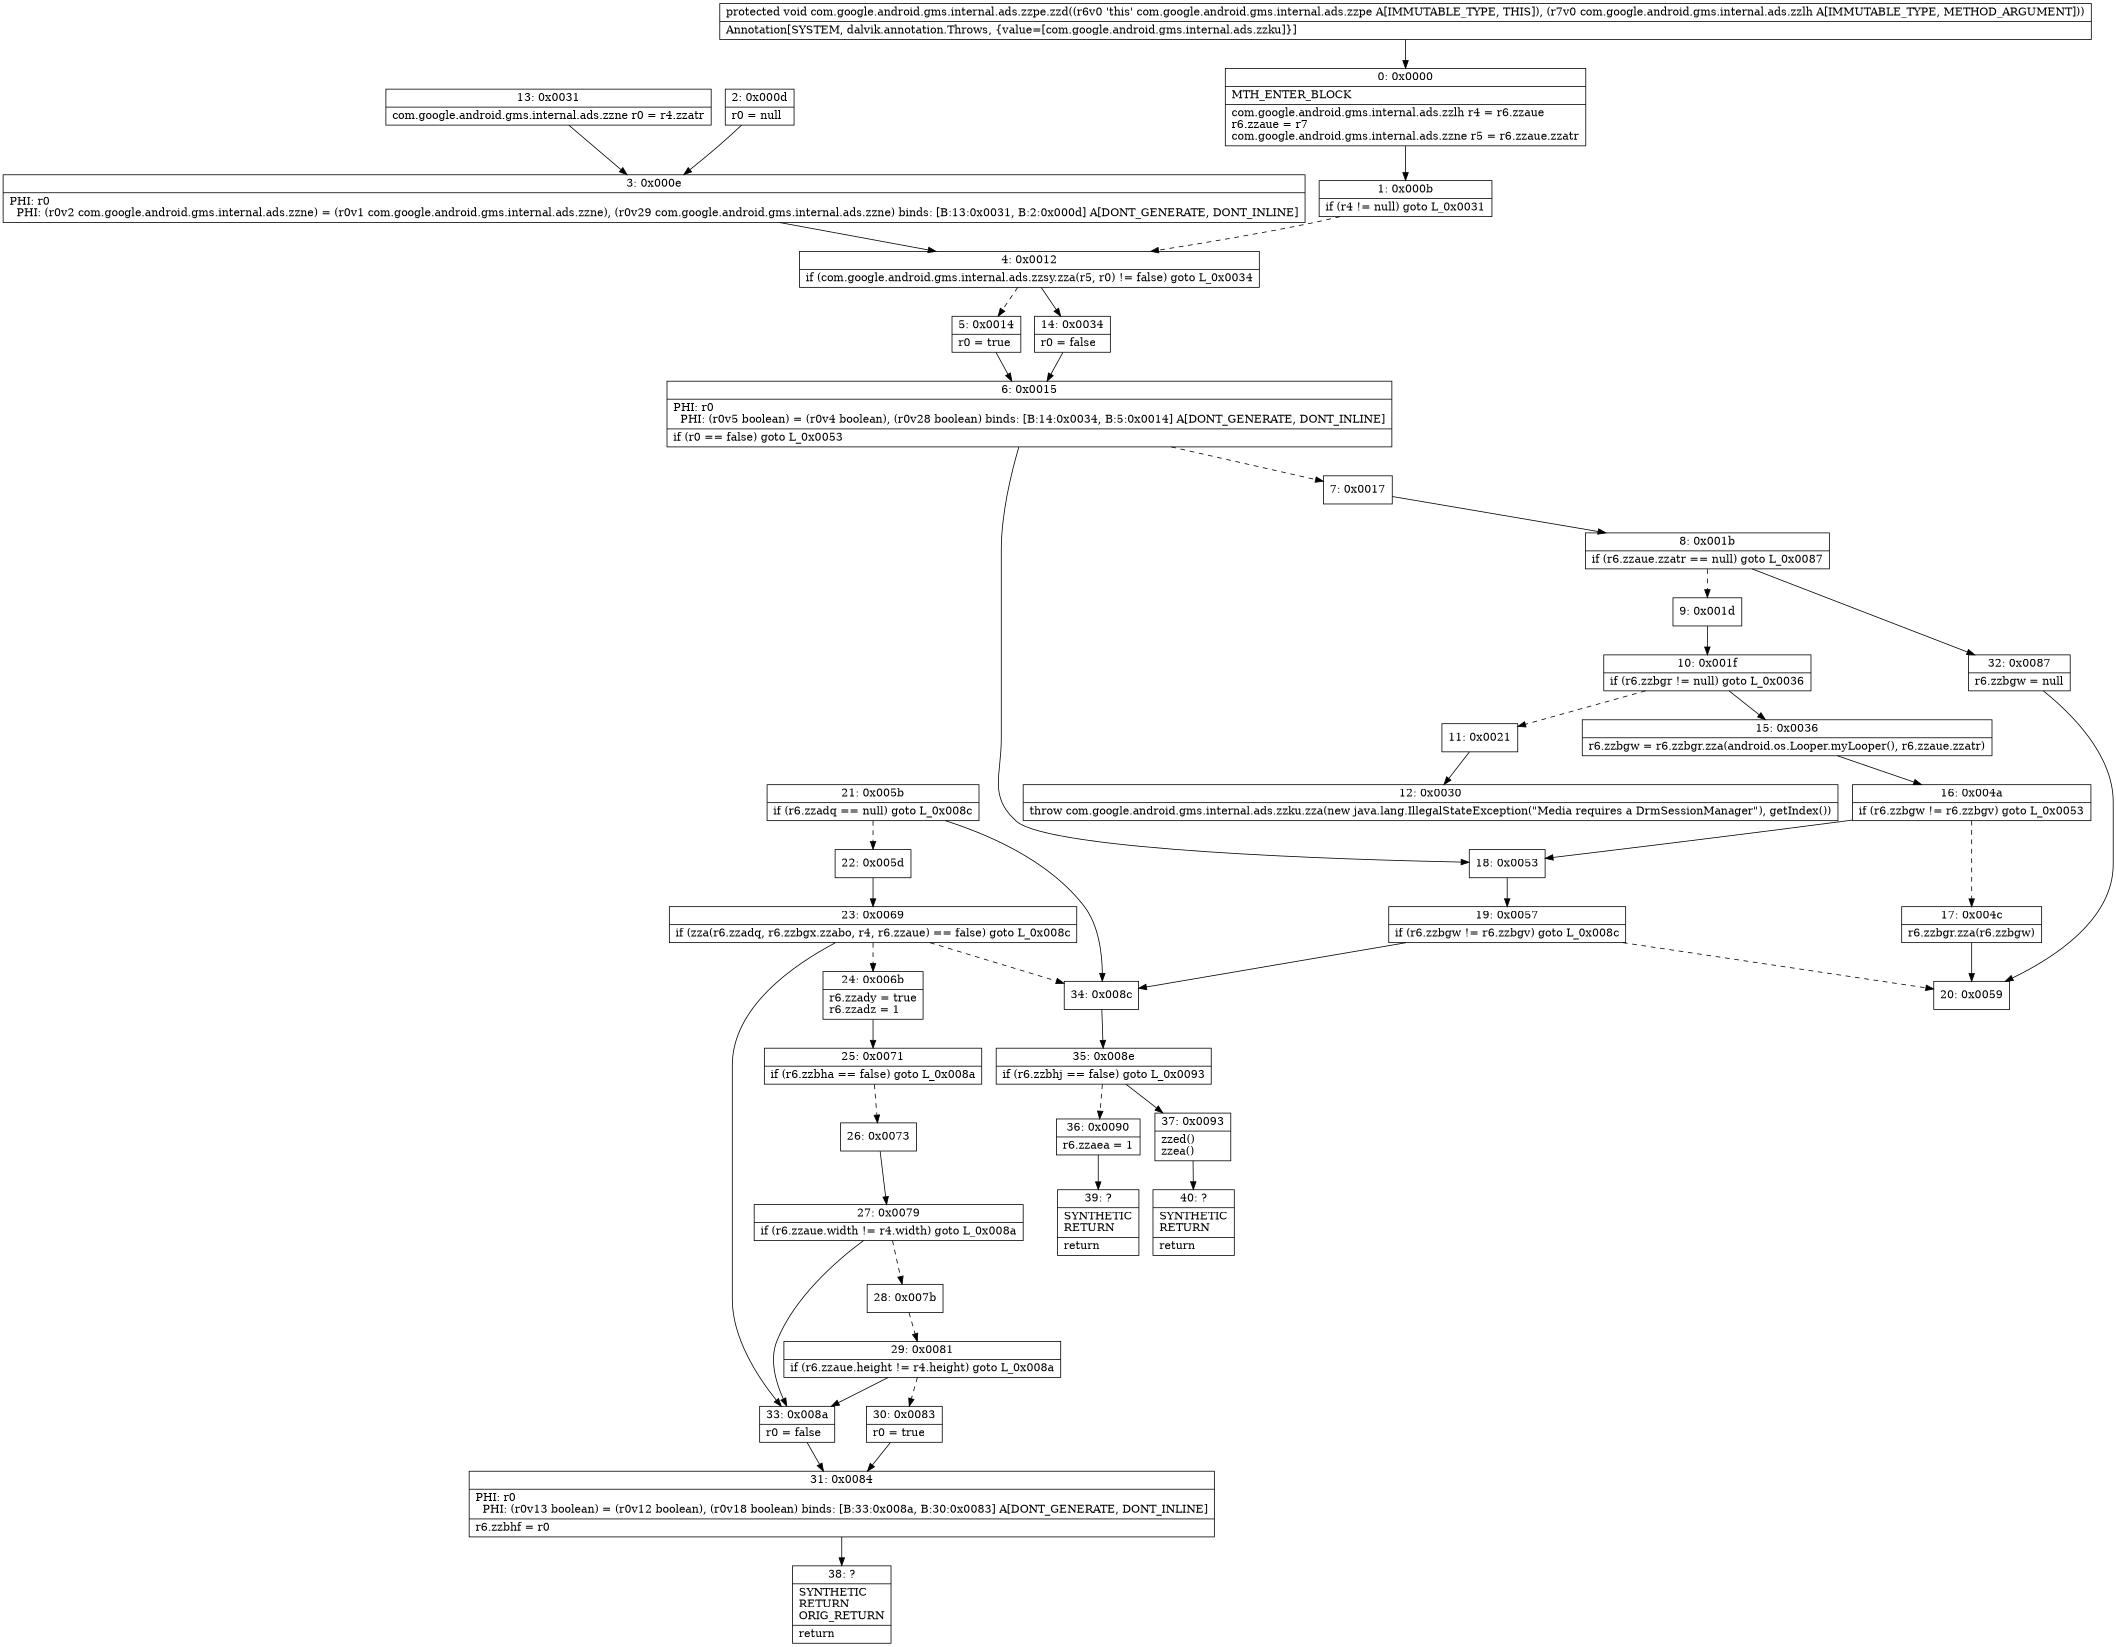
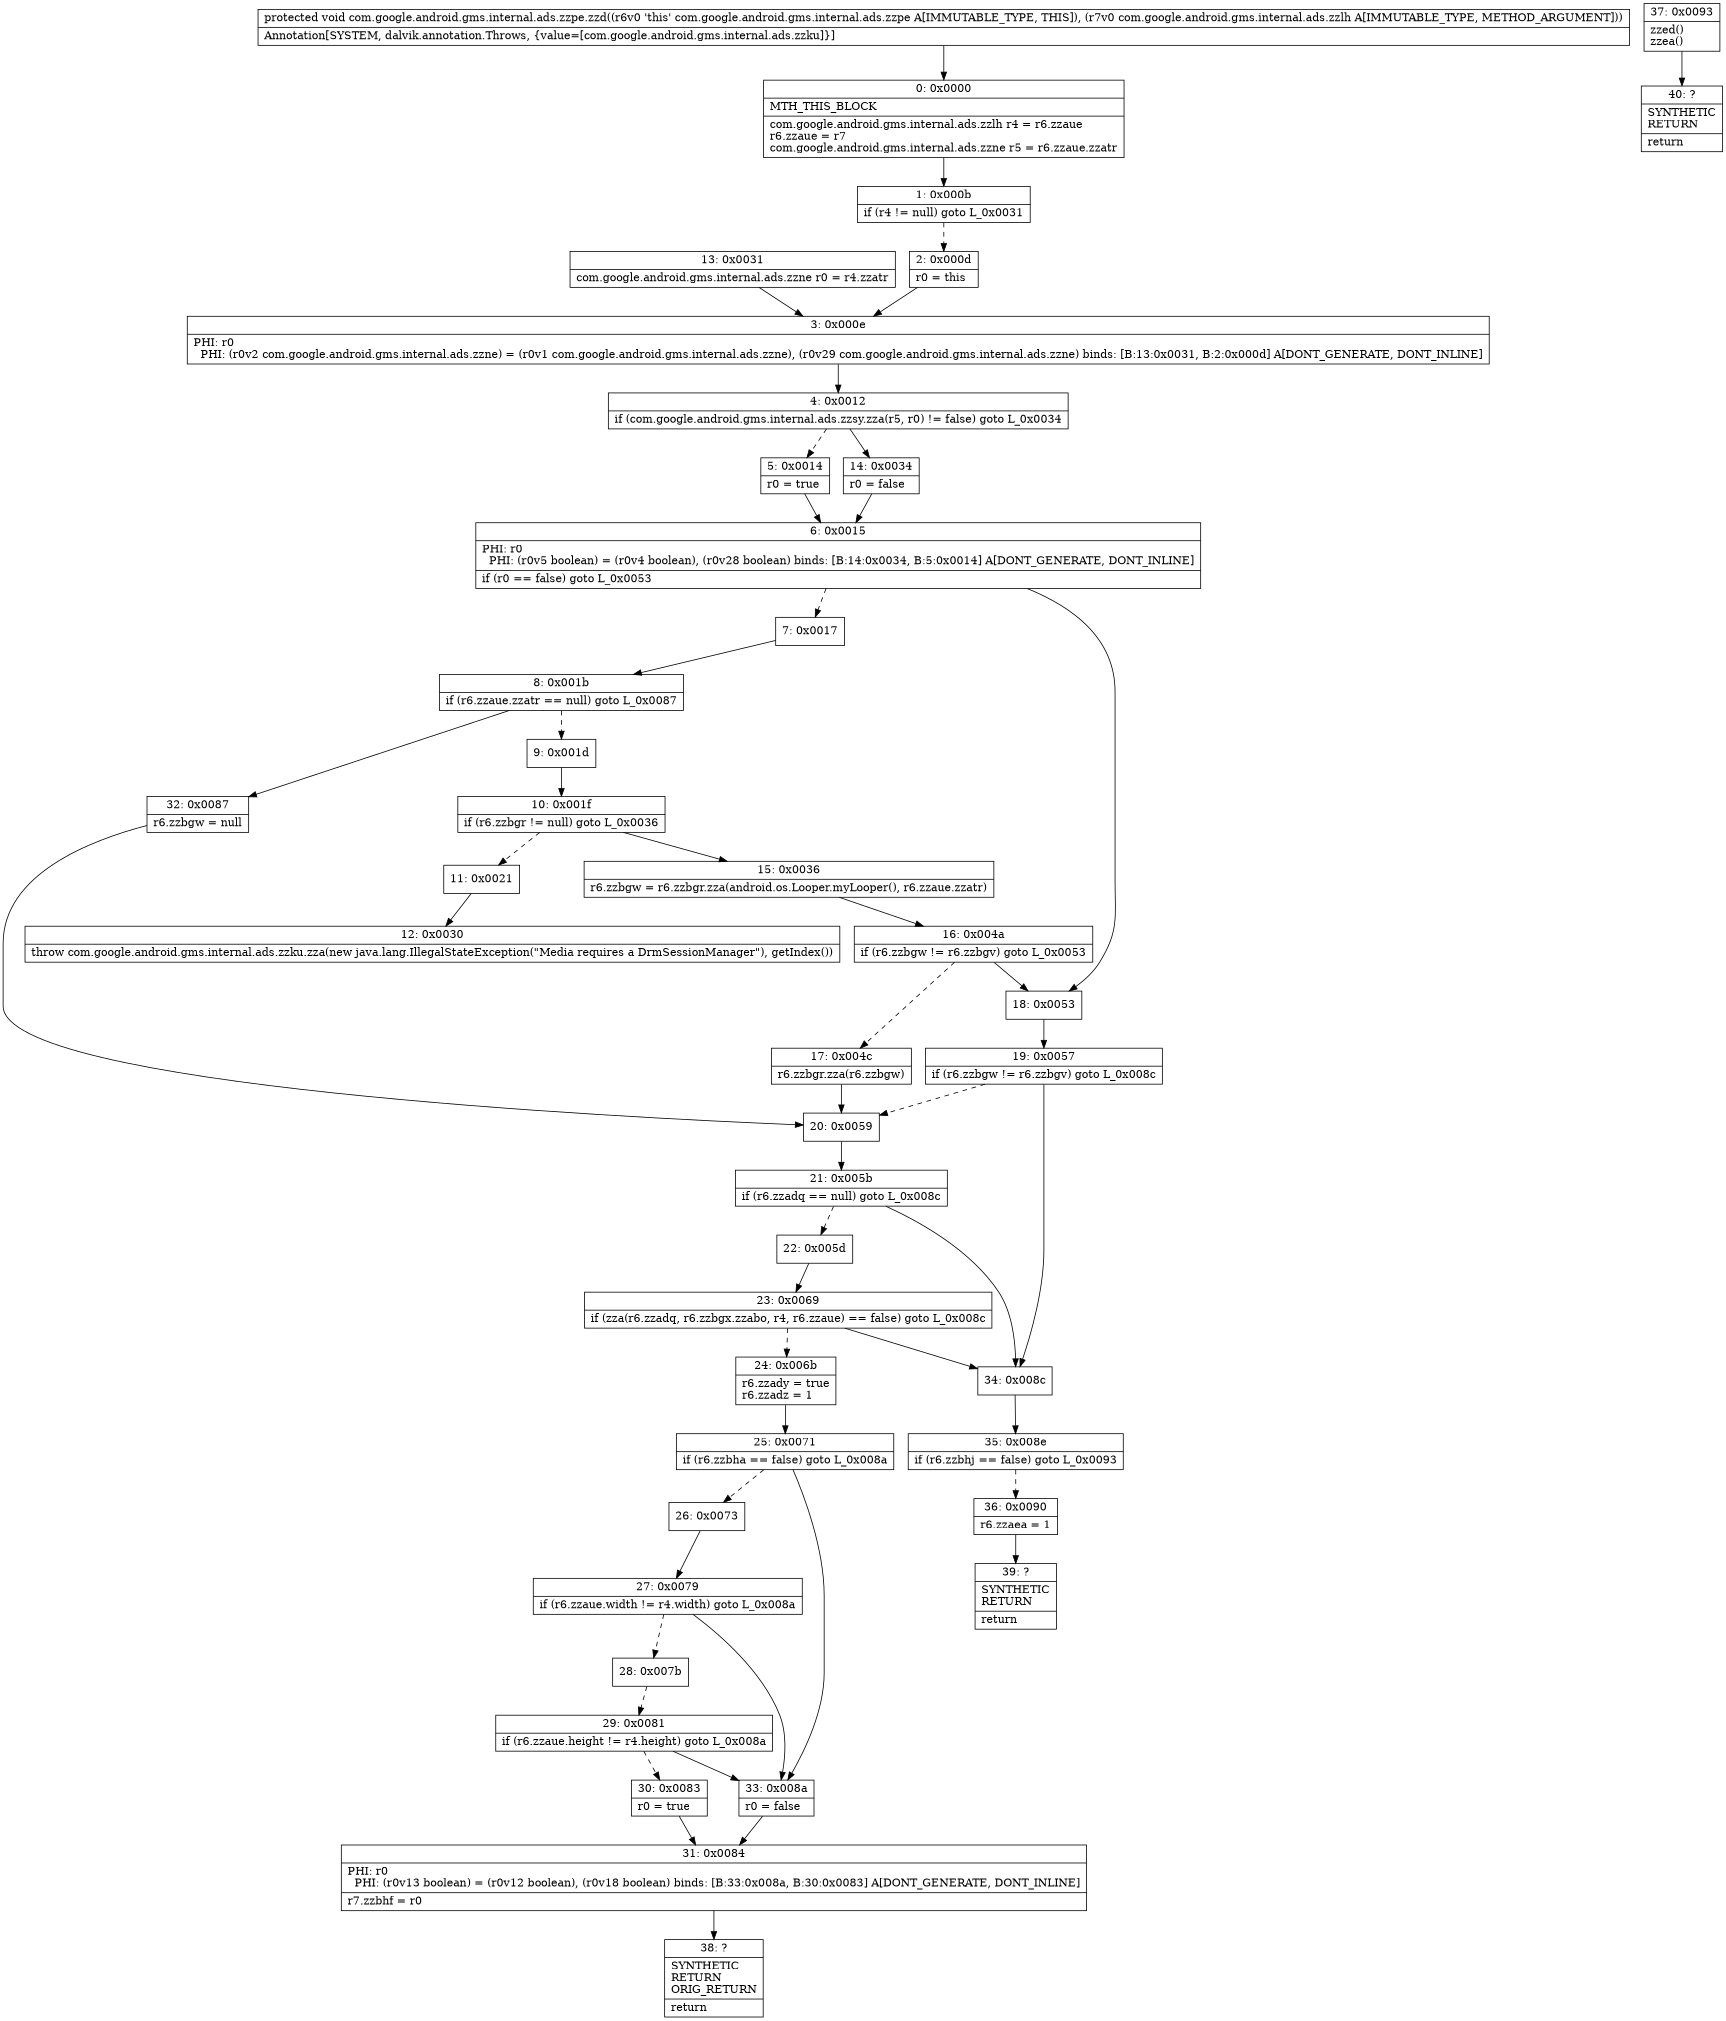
(1292, 95) -> (823, 107)
(757, 116) -> (941, 278)
(1250, 235) -> (944, 233)
(993, 962) -> (907, 1347)
(1141, 1096) -> none
none -> (841, 1152)
(732, 1154) -> (824, 1622)
(513, 1528) -> (385, 1901)
